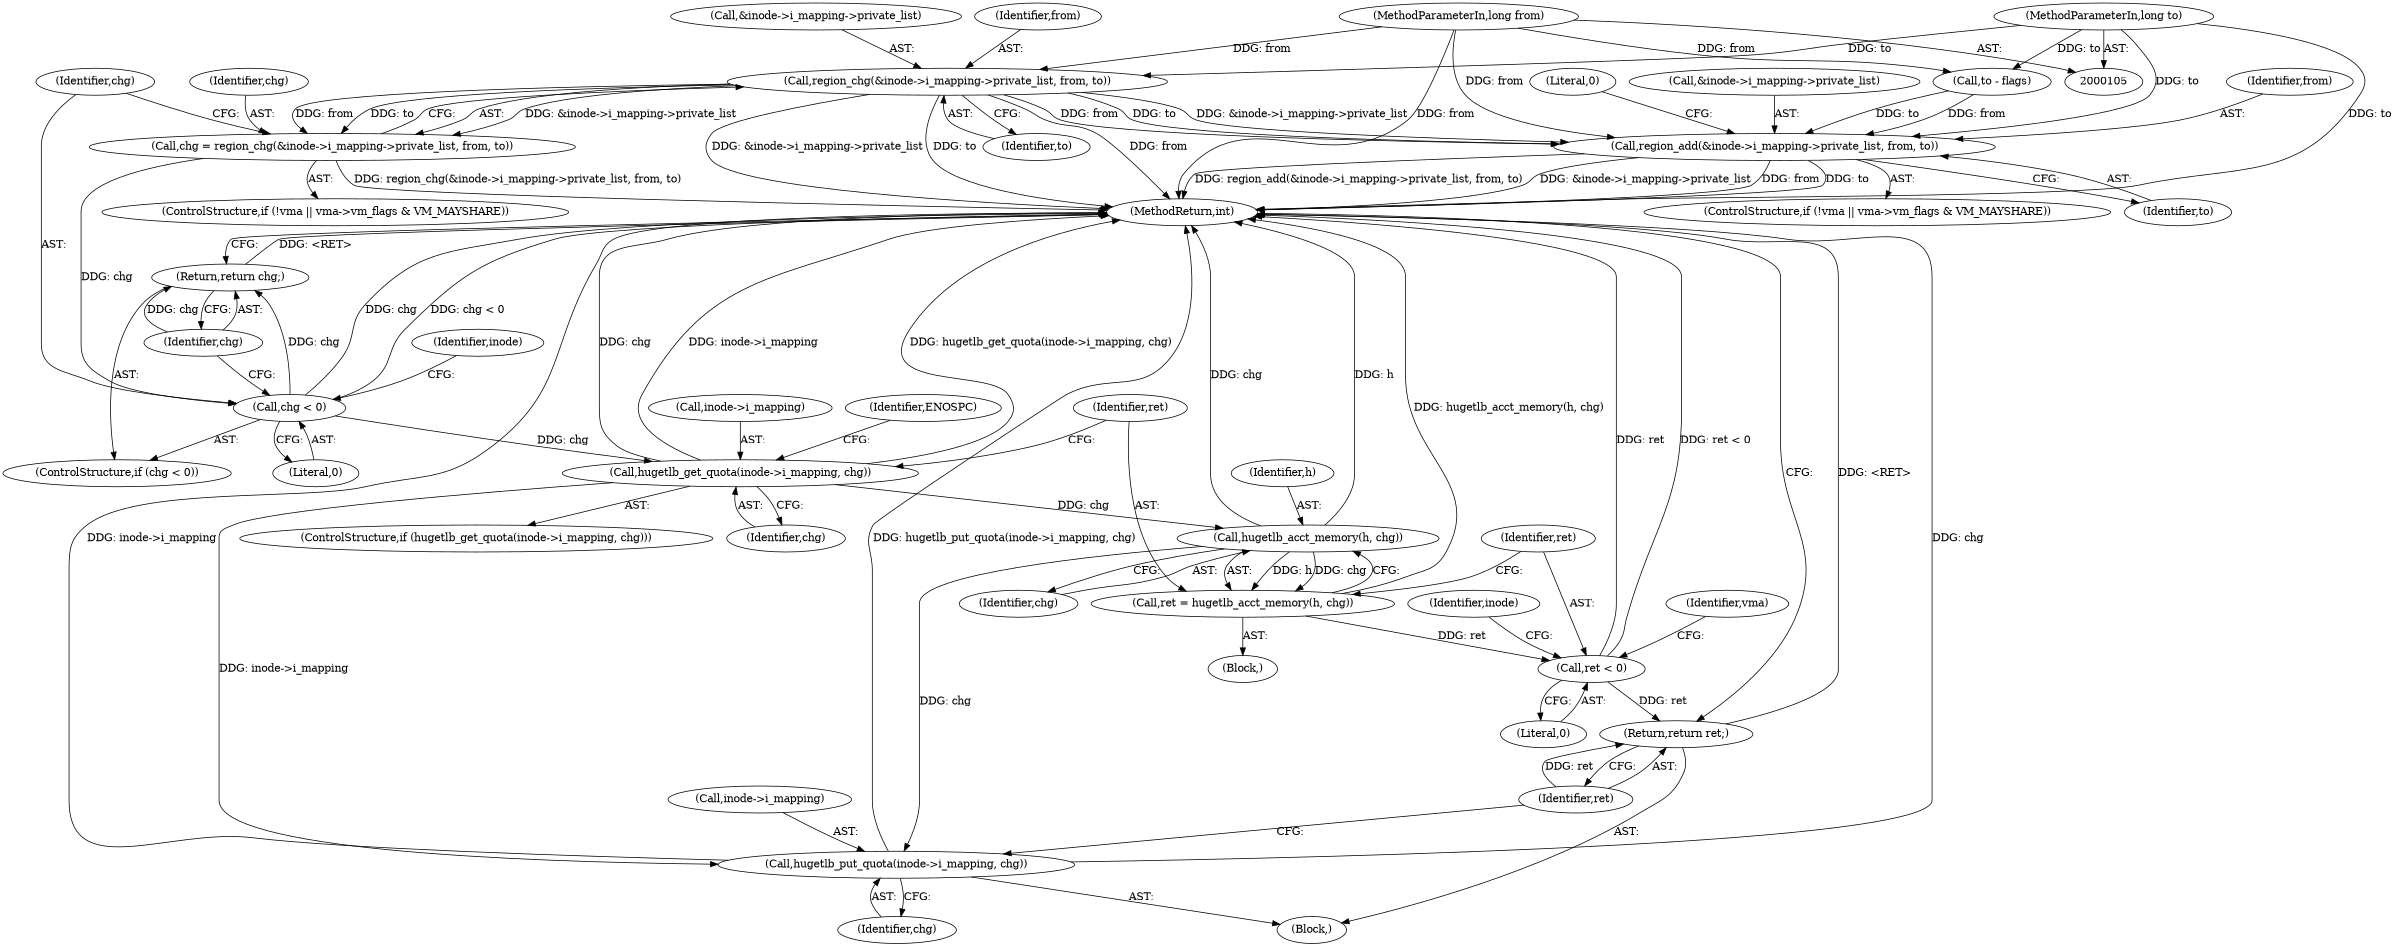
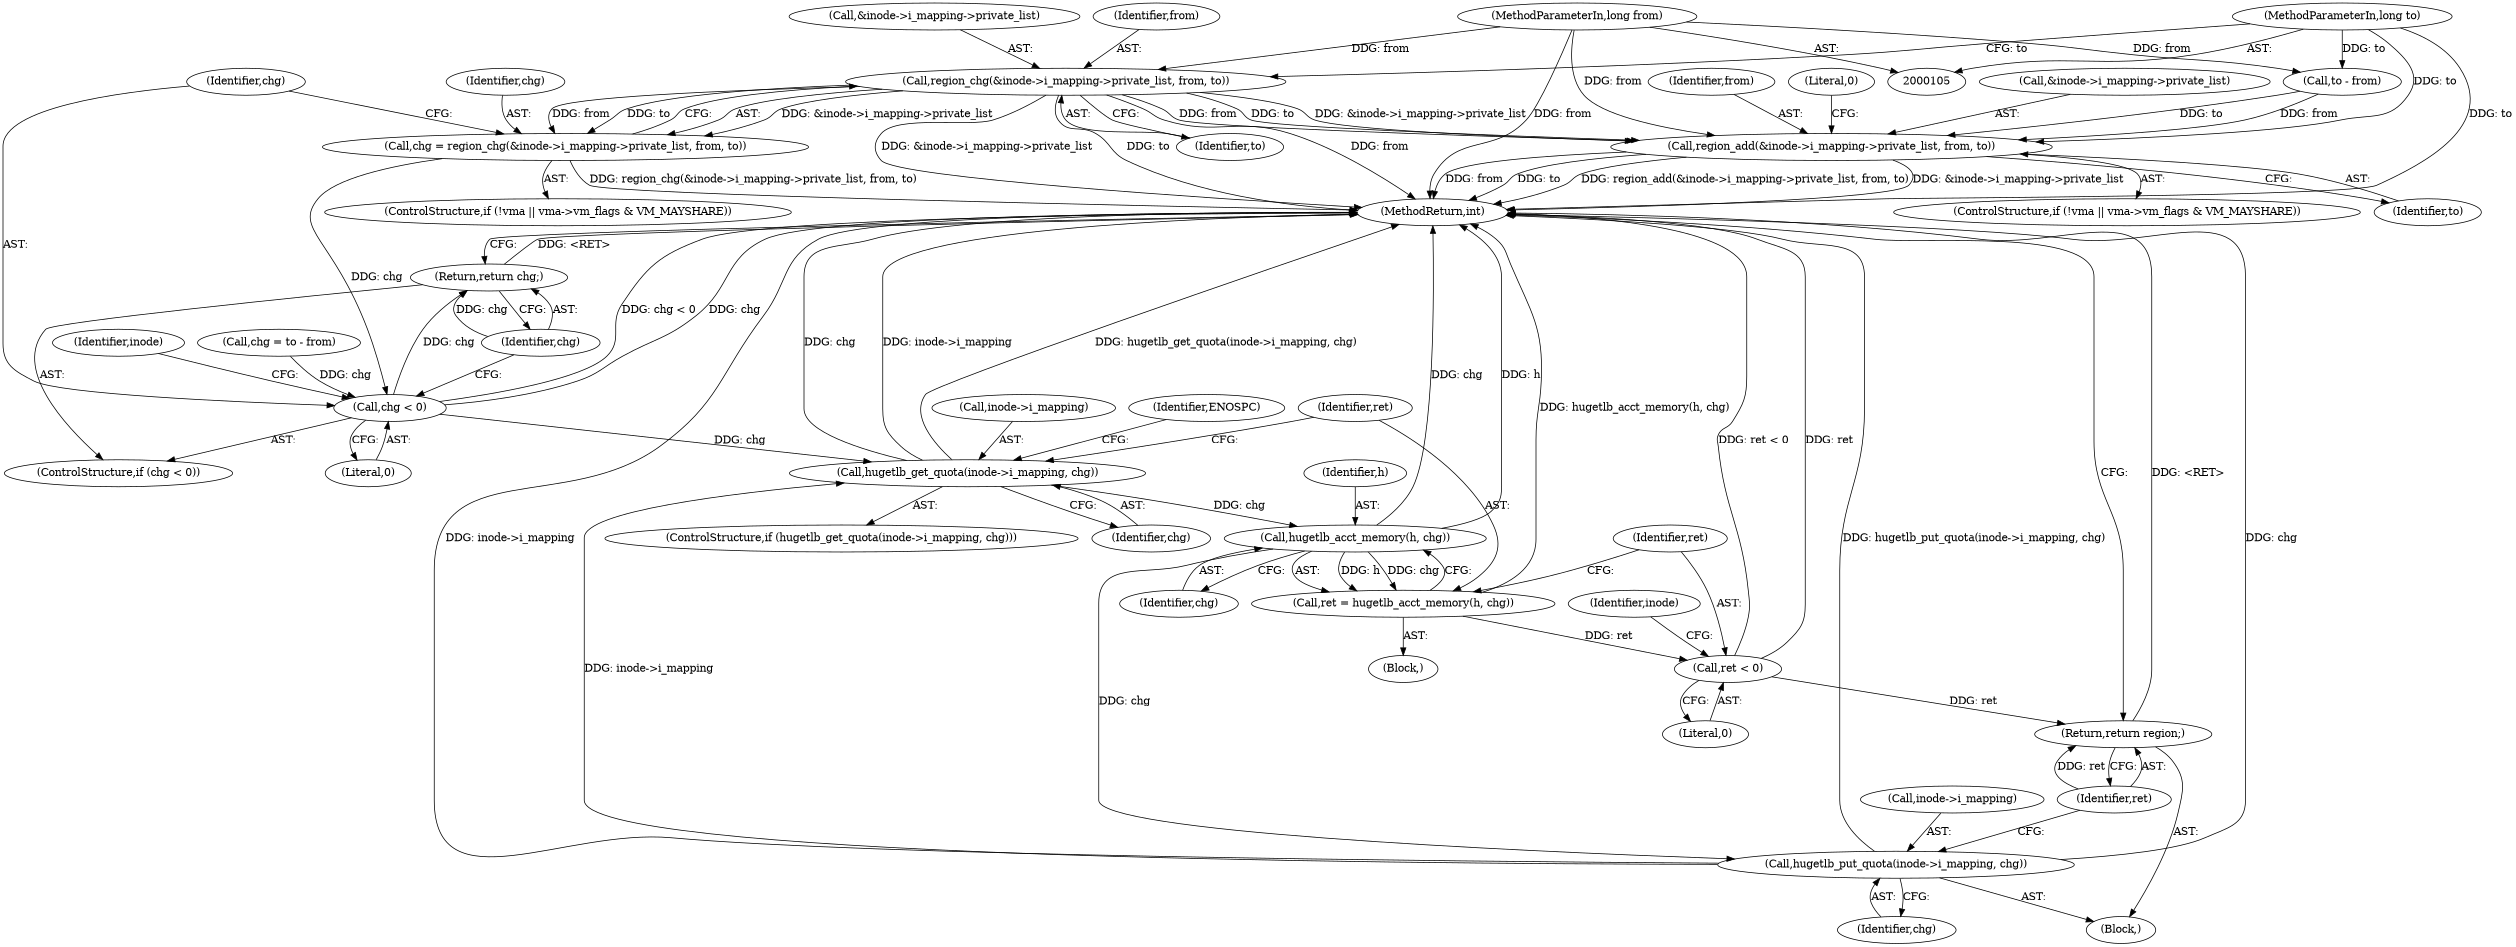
(1870, 49) -> (2007, 49)
(1992, 82) -> (2342, 82)
none -> (279, 343)
(1727, 604) -> none
(219, 719) -> (761, 838)
(1676, 734) -> (2123, 734)
